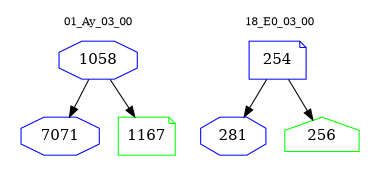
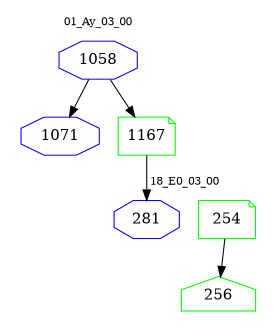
(278, 60) -> (227, 220)
(258, 94) -> (147, 178)
(60, 136) -> (60, 136)
